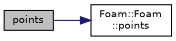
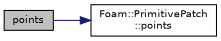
(131, 20) -> (154, 20)
